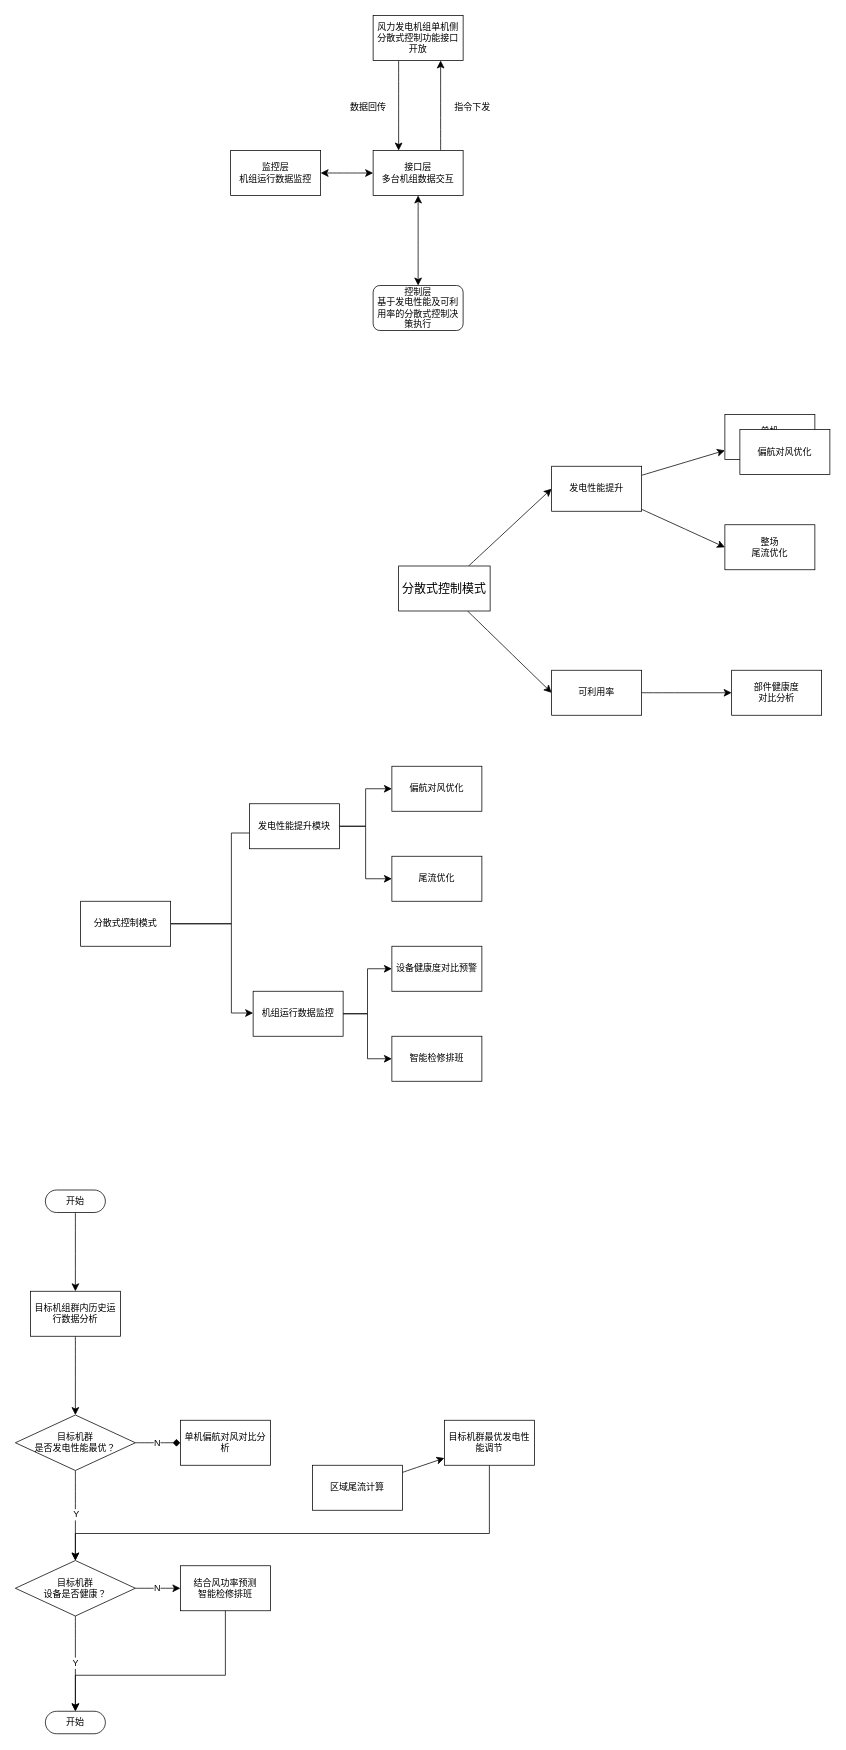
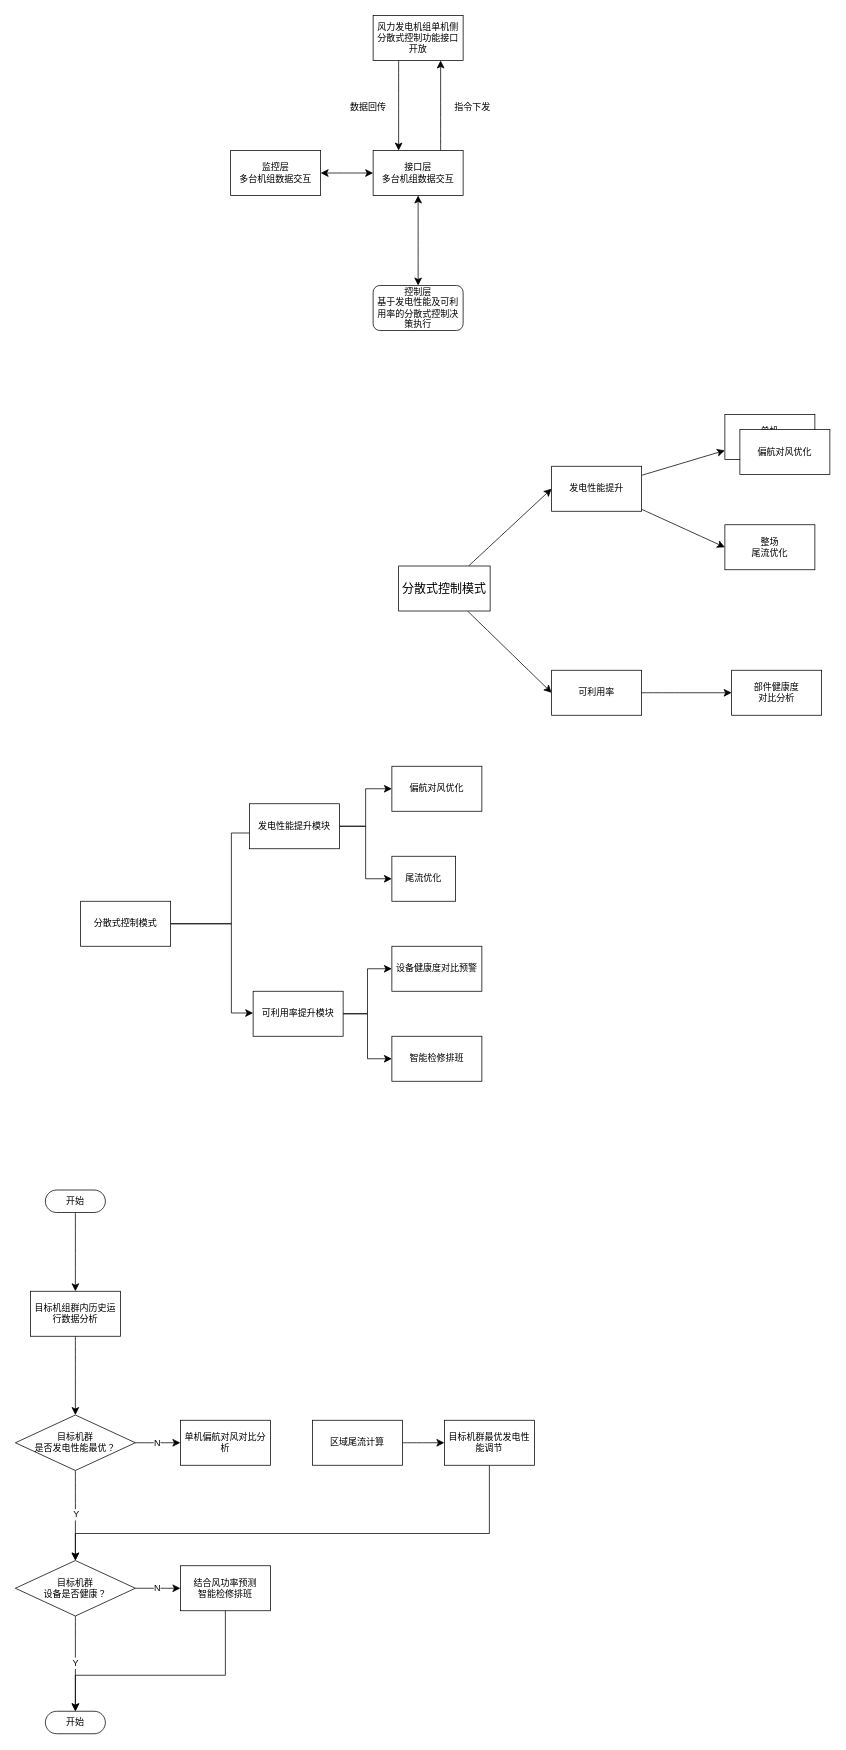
(276, 173) -> (276, 173)
(437, 879) -> (424, 879)
(298, 1014) -> (298, 1014)
(172, 1443) -> (172, 1443)
(357, 1488) -> (357, 1443)
